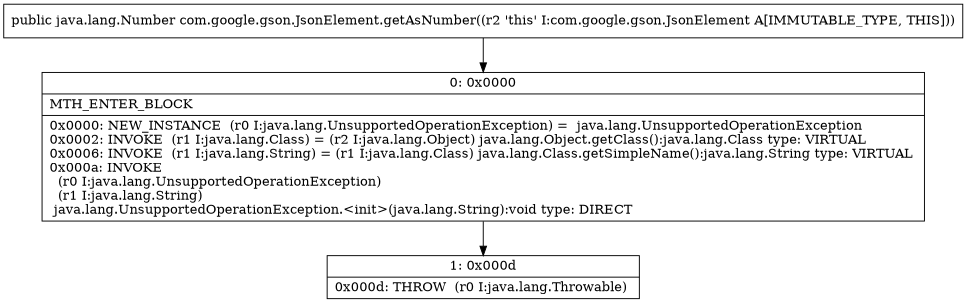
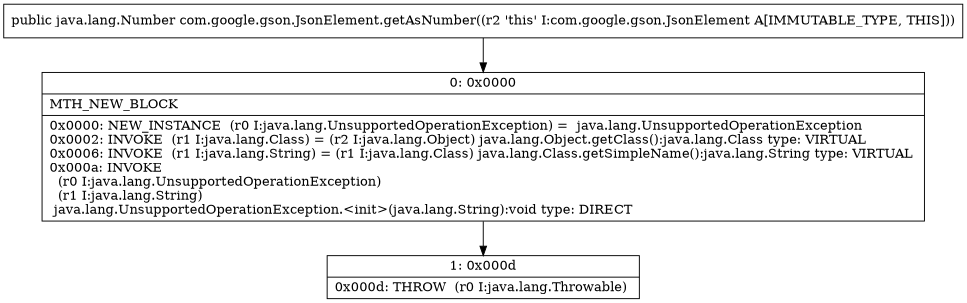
(122, 104) -> (114, 104)
